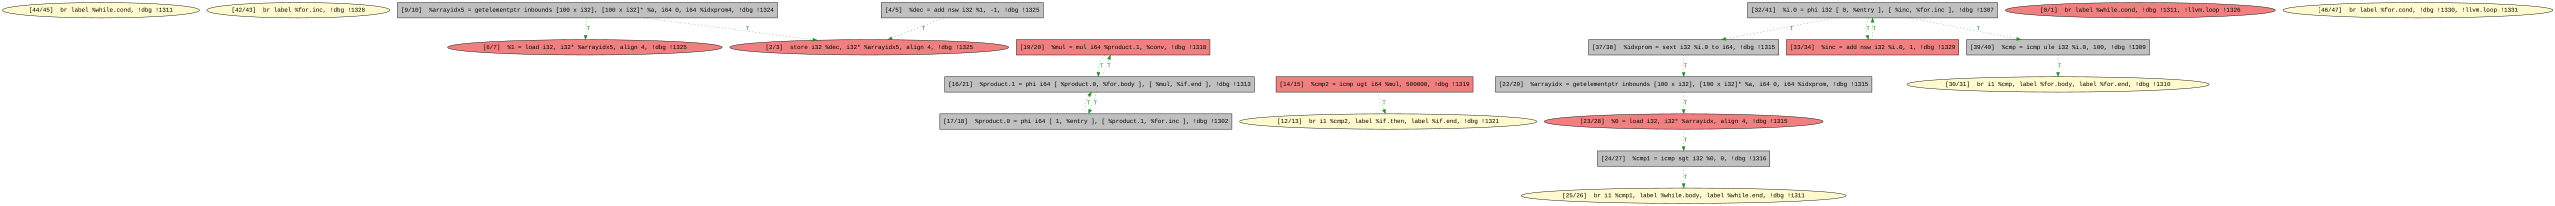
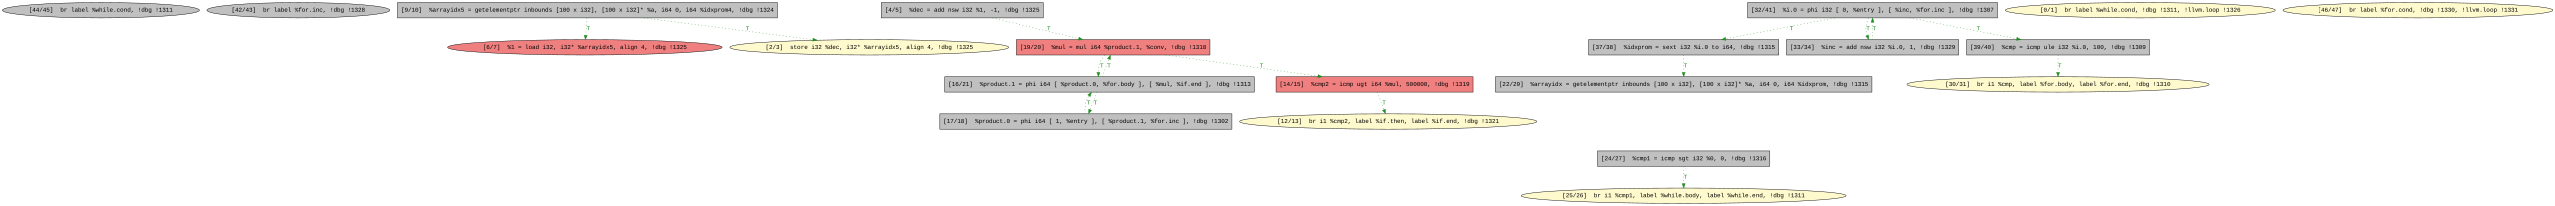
(101, 10) -> (101, 10)
(298, 10) -> (298, 10)
(2140, 10) -> (2140, 10)
(918, 28) -> (1036, 28)
(869, 47) -> (869, 47)
(1873, 47) -> (1873, 47)
none -> (1242, 66)
(1684, 122) -> none
